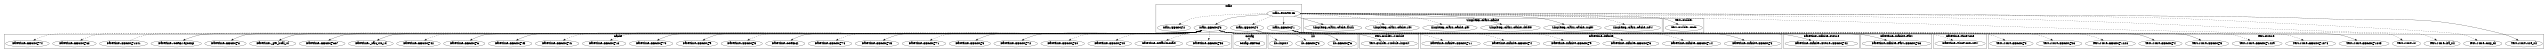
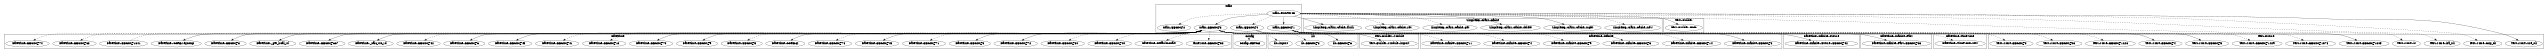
(618, 36) -> (618, 36)
(1208, 44) -> (1208, 44)
